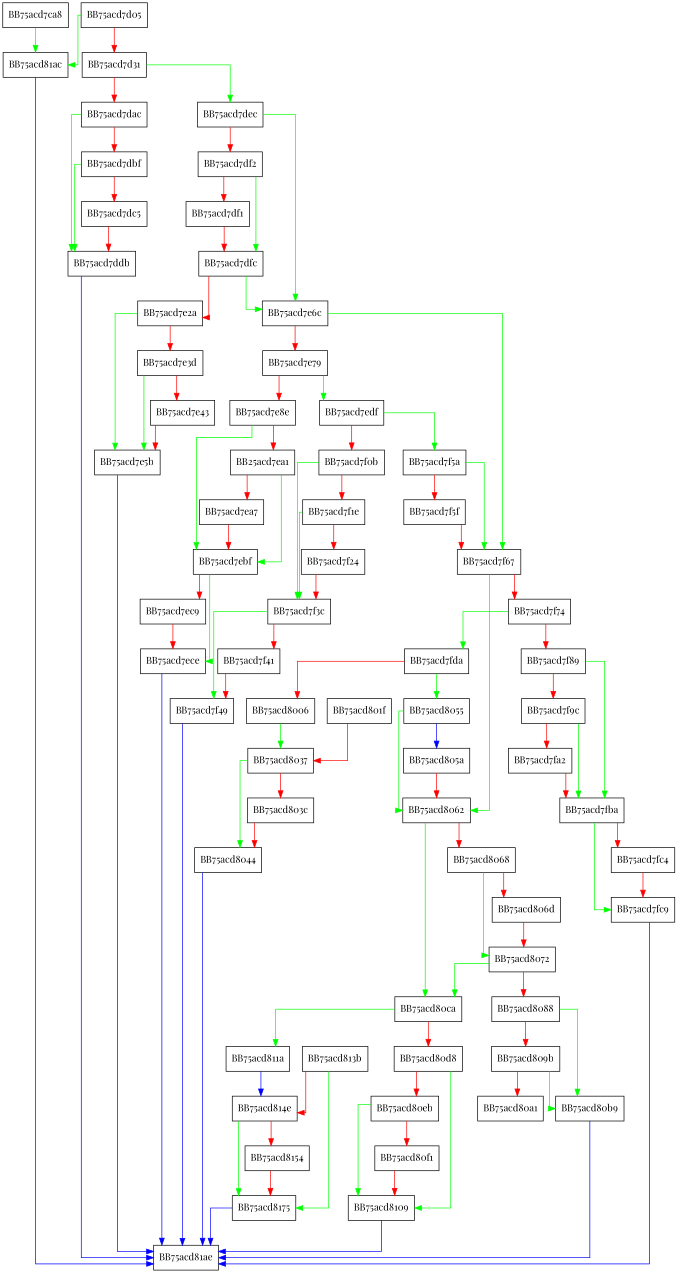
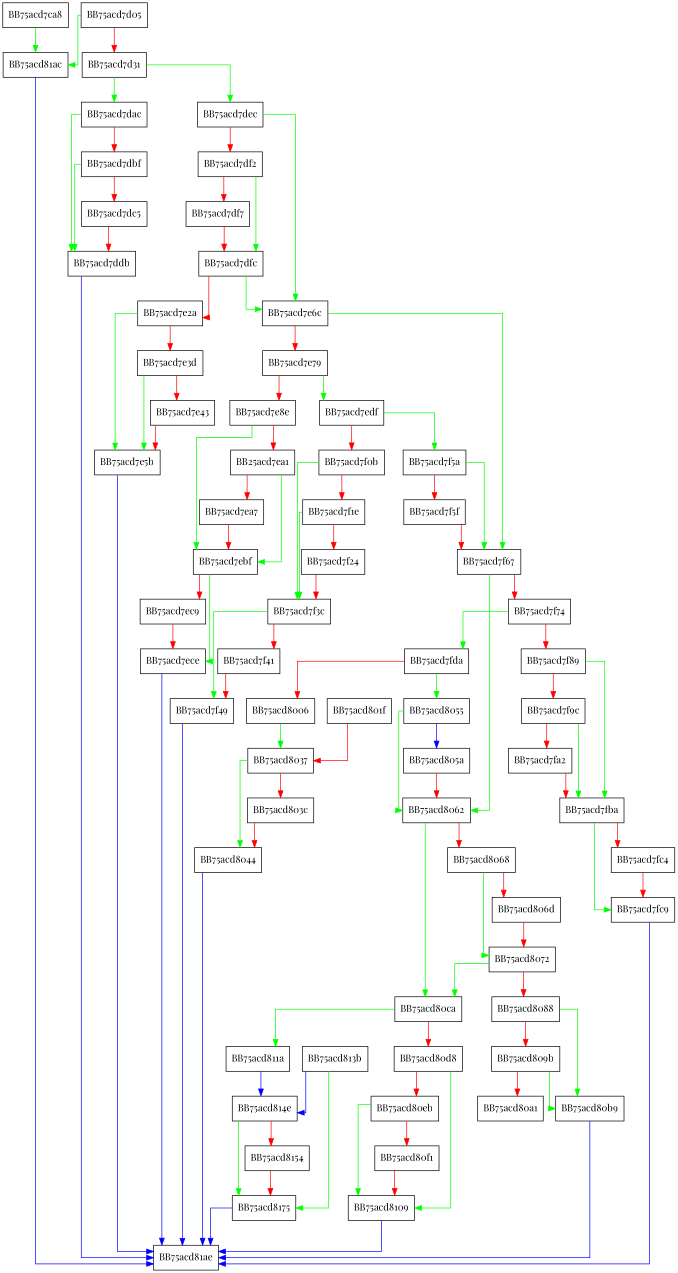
(114, 86) -> (114, 86)
(218, 214) -> (218, 214)
(306, 1093) -> (306, 1093)
